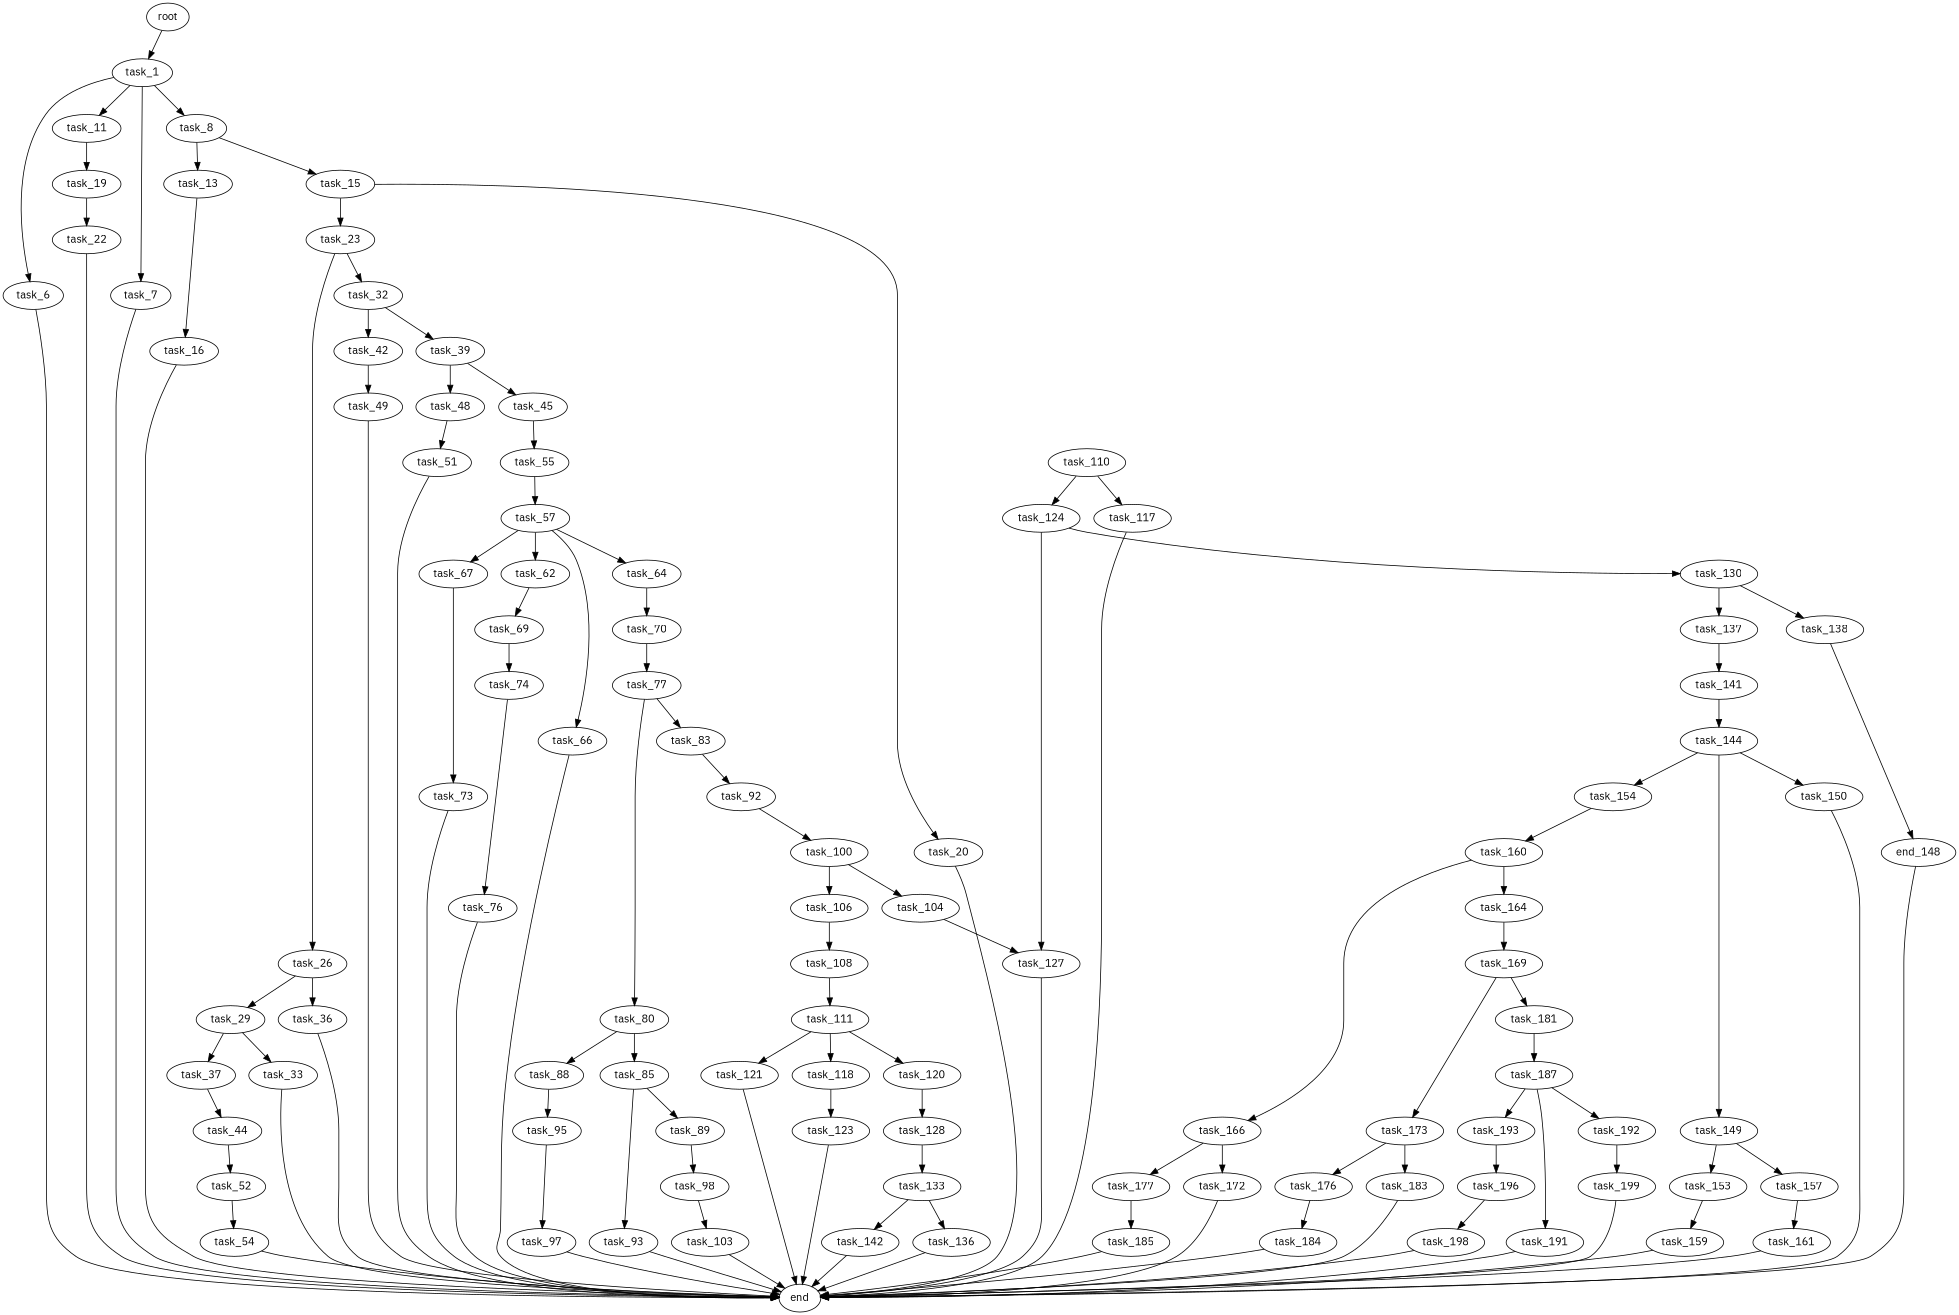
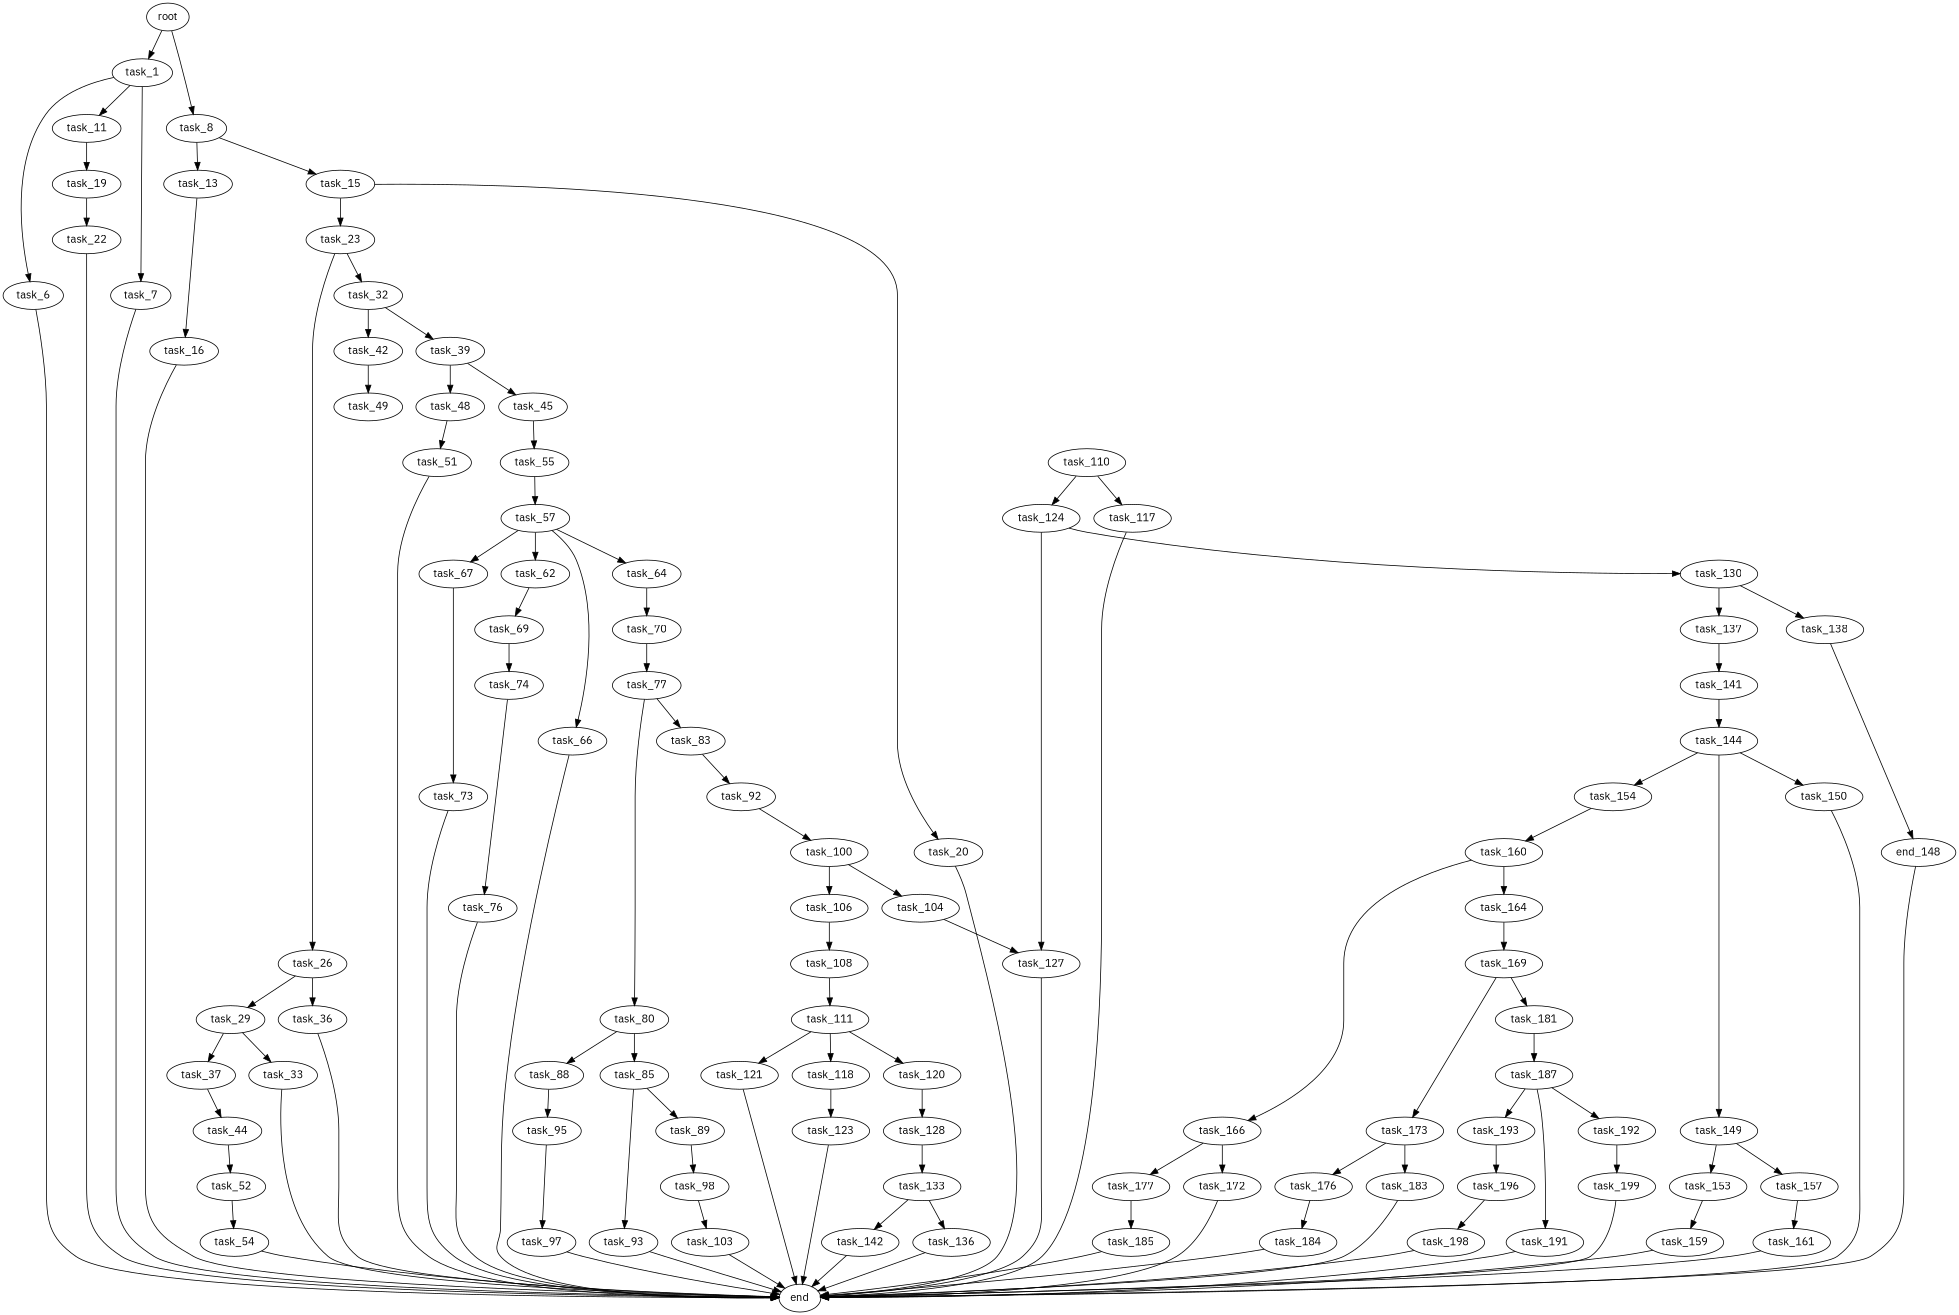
(166, 98) -> (182, 69)
(368, 1031) -> none
